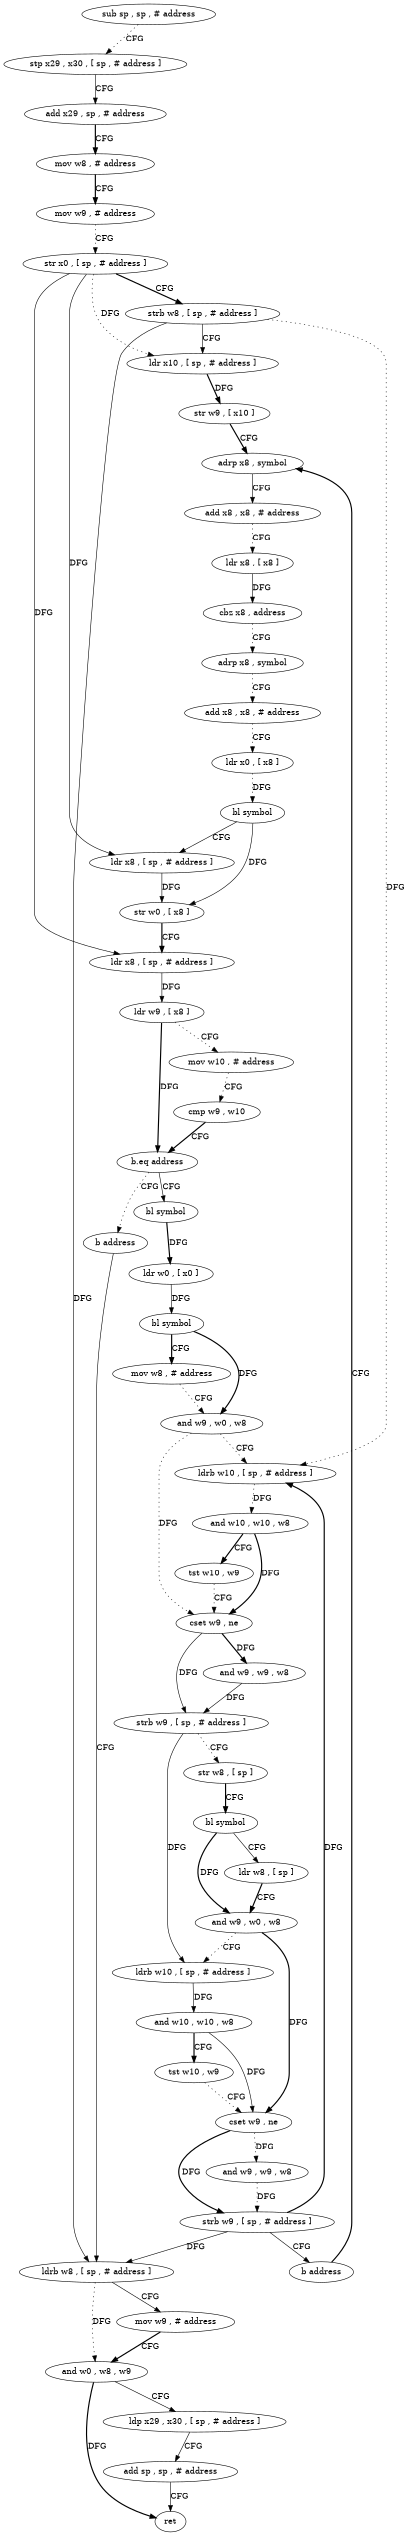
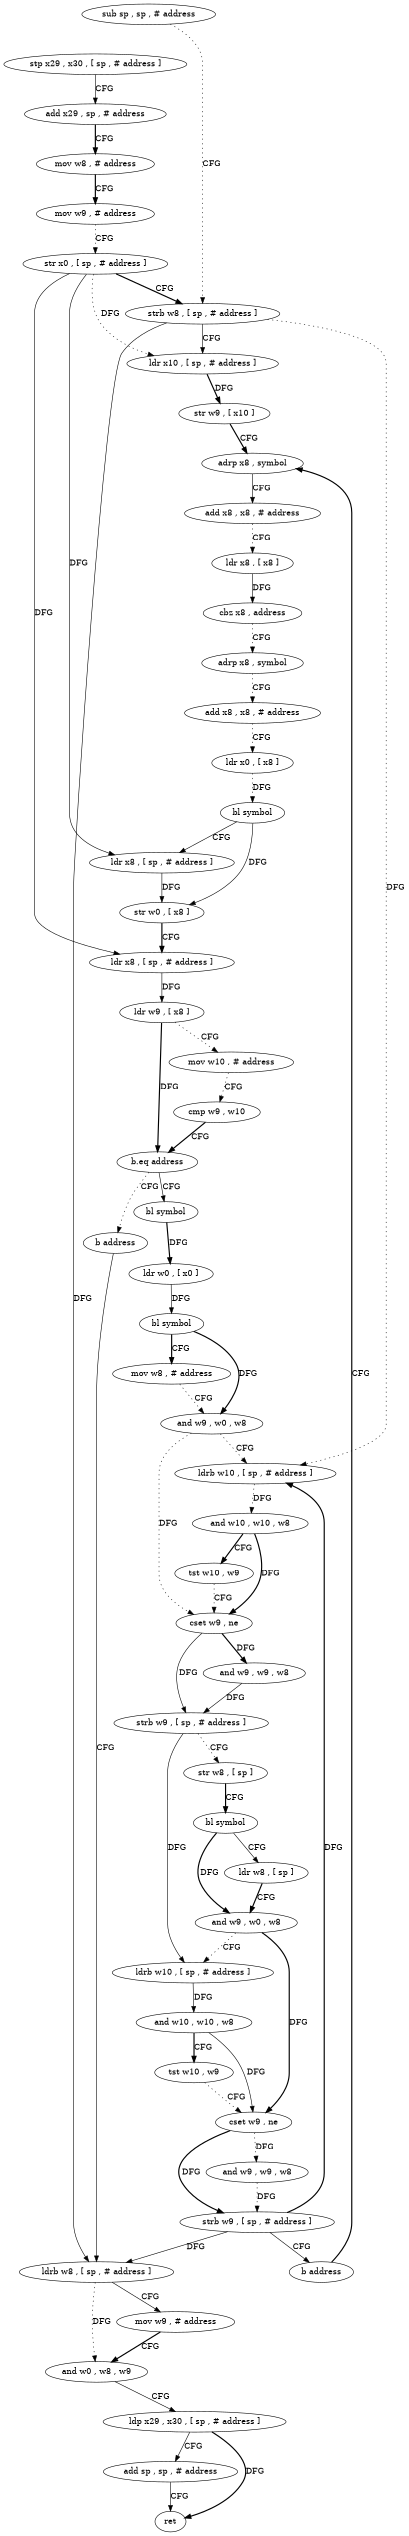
(124, 37) -> (203, 154)
(91, 2464) -> (243, 2482)
